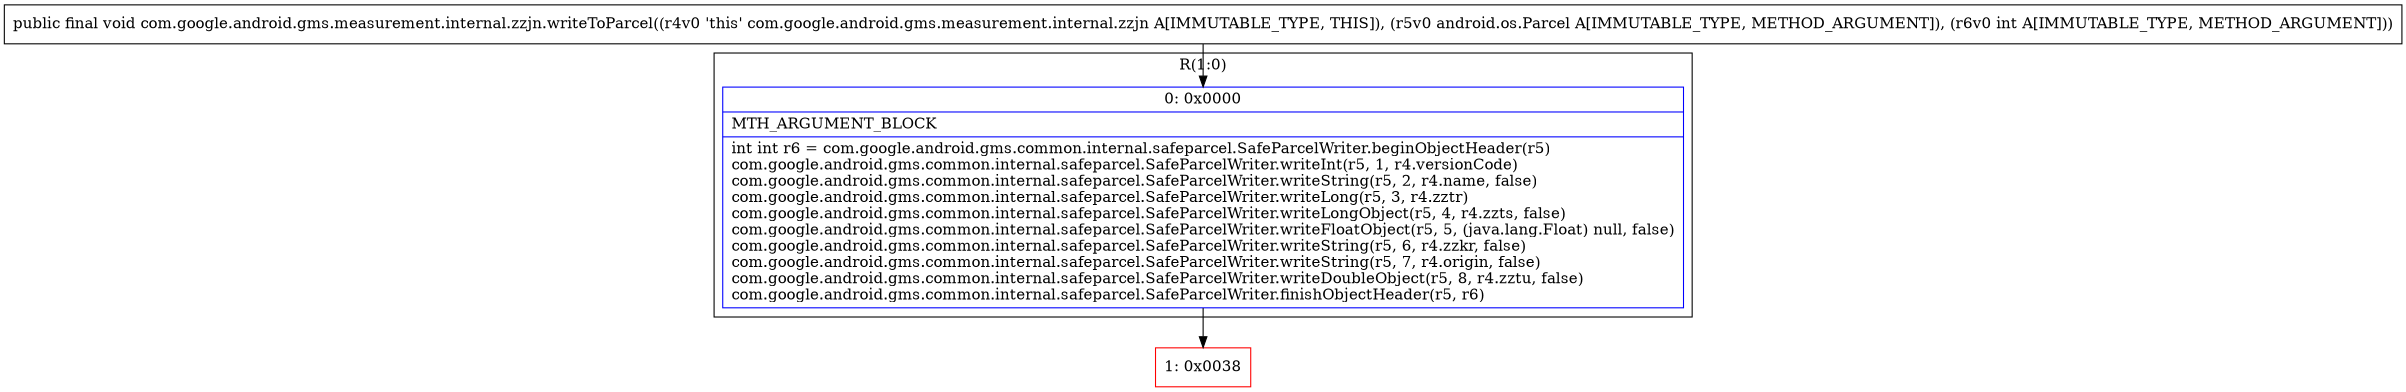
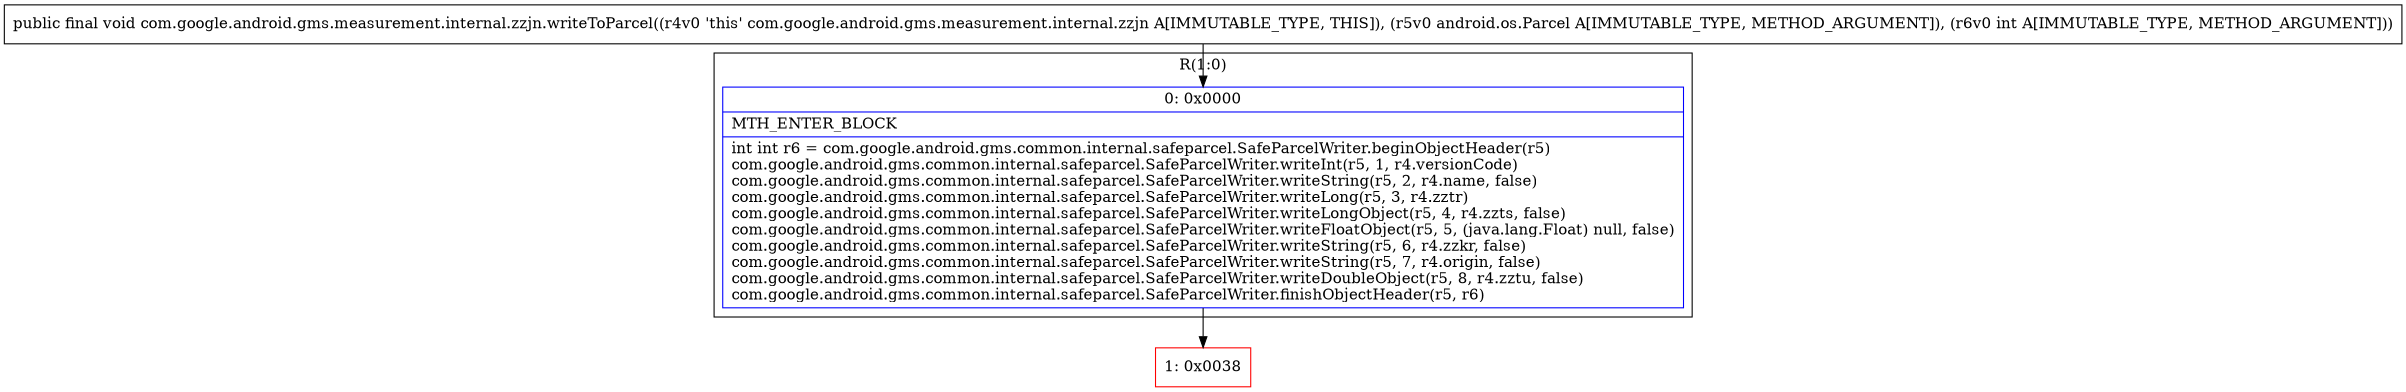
(834, 124) -> (815, 124)
